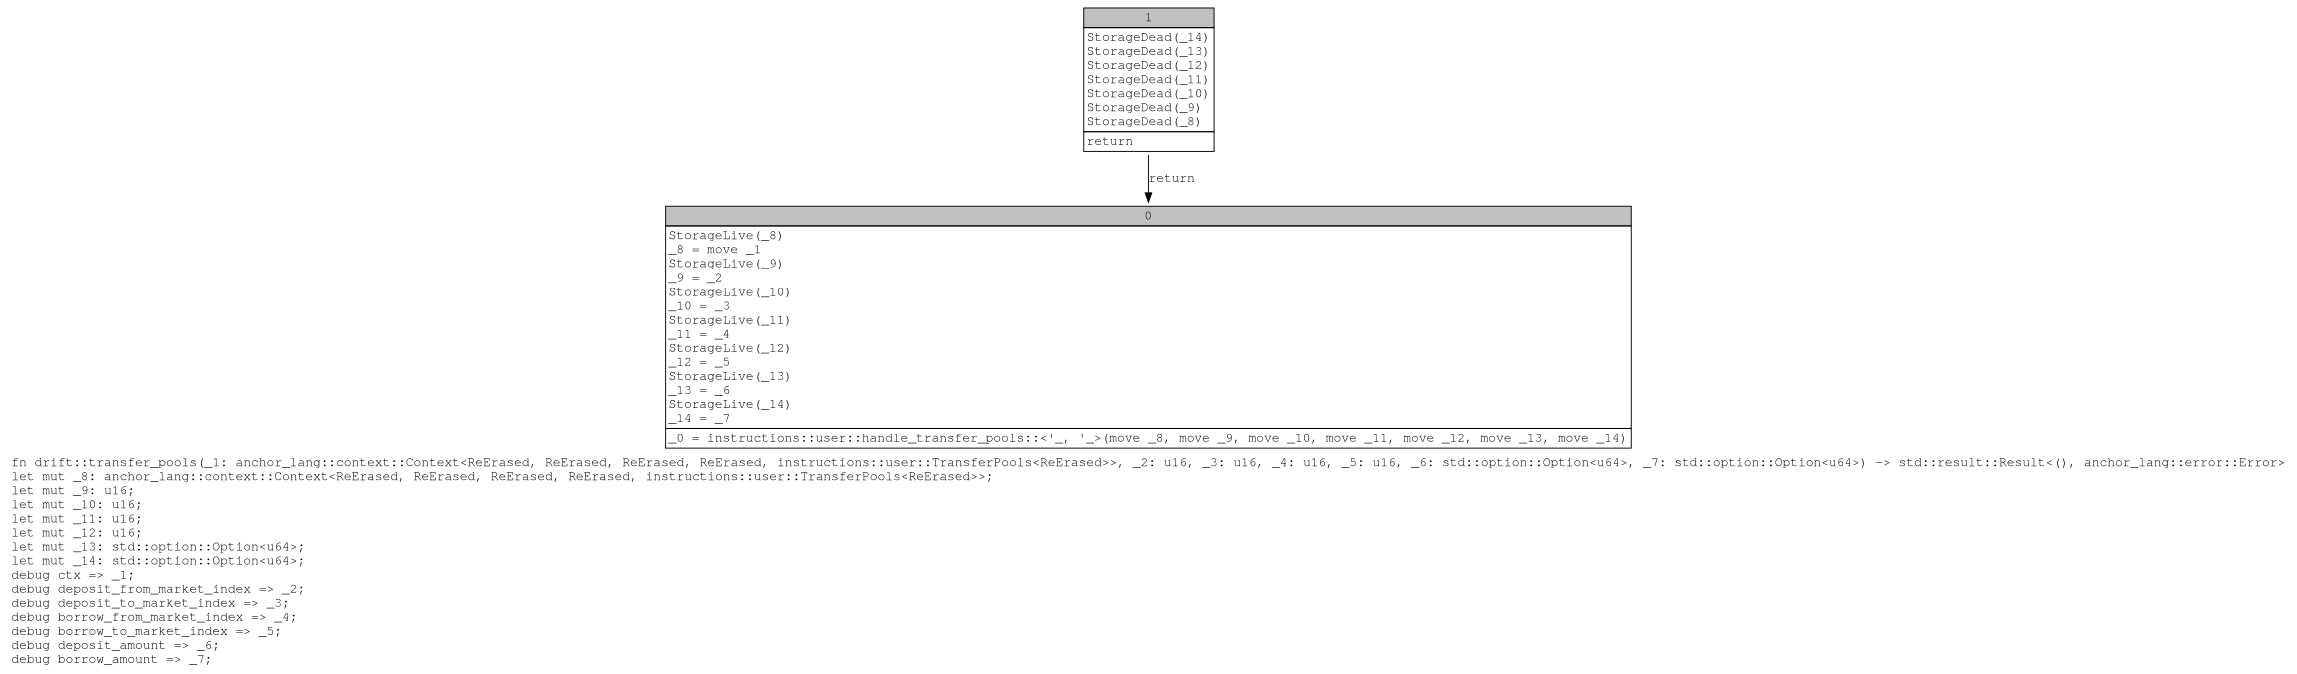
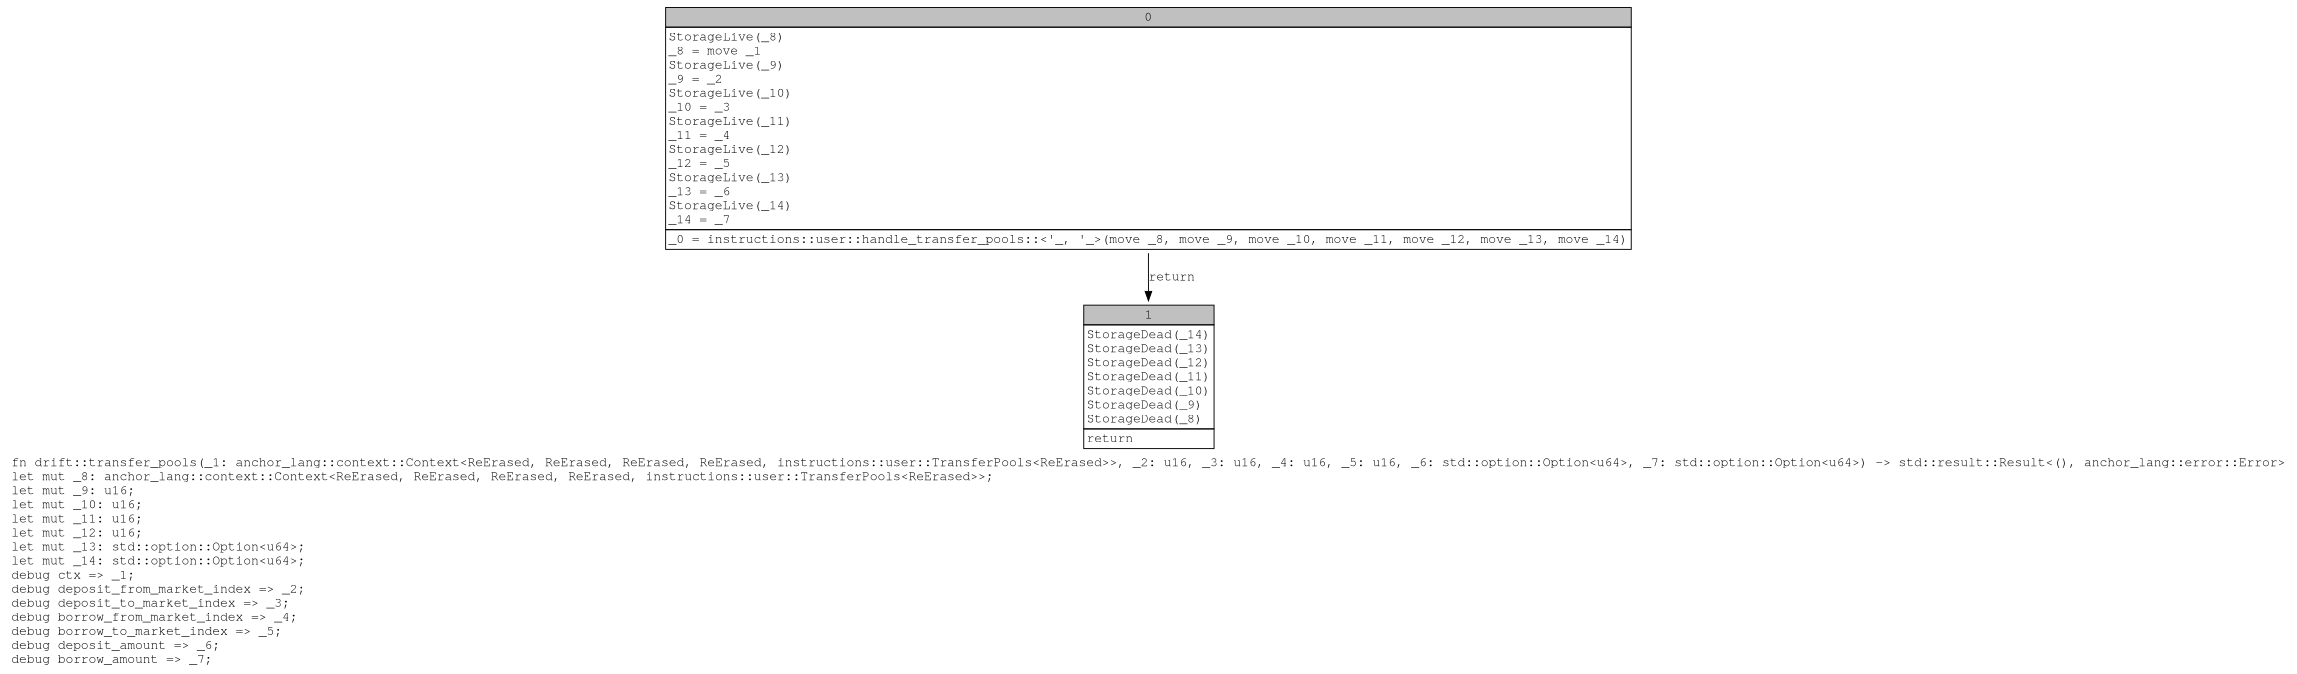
(1148, 174) -> (1148, 272)
